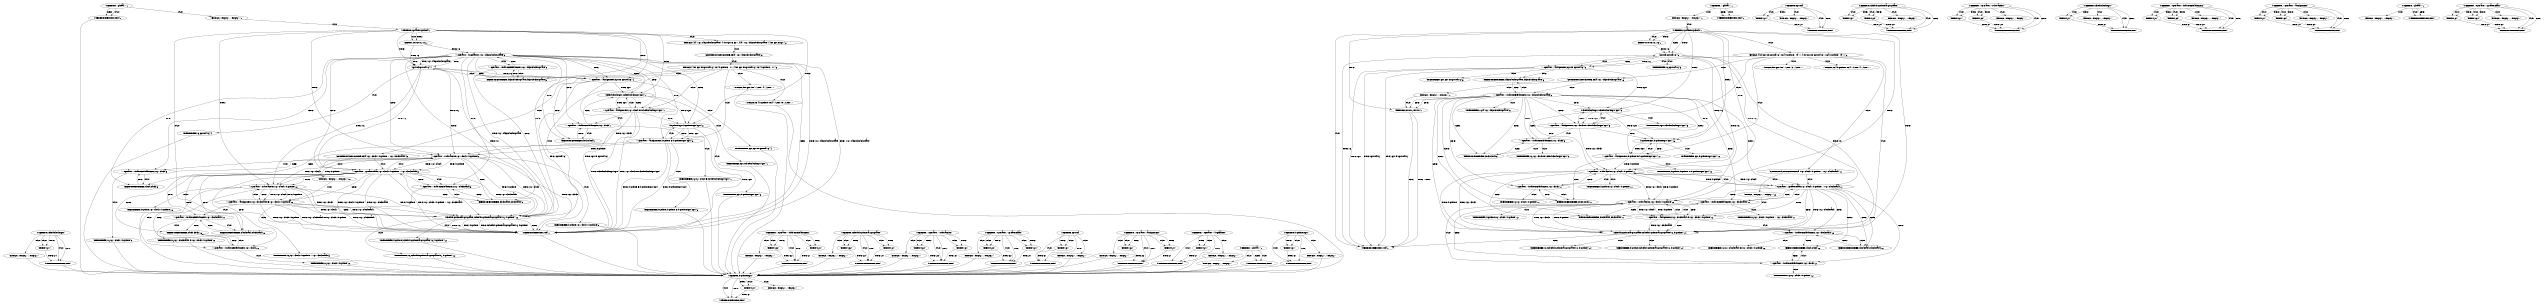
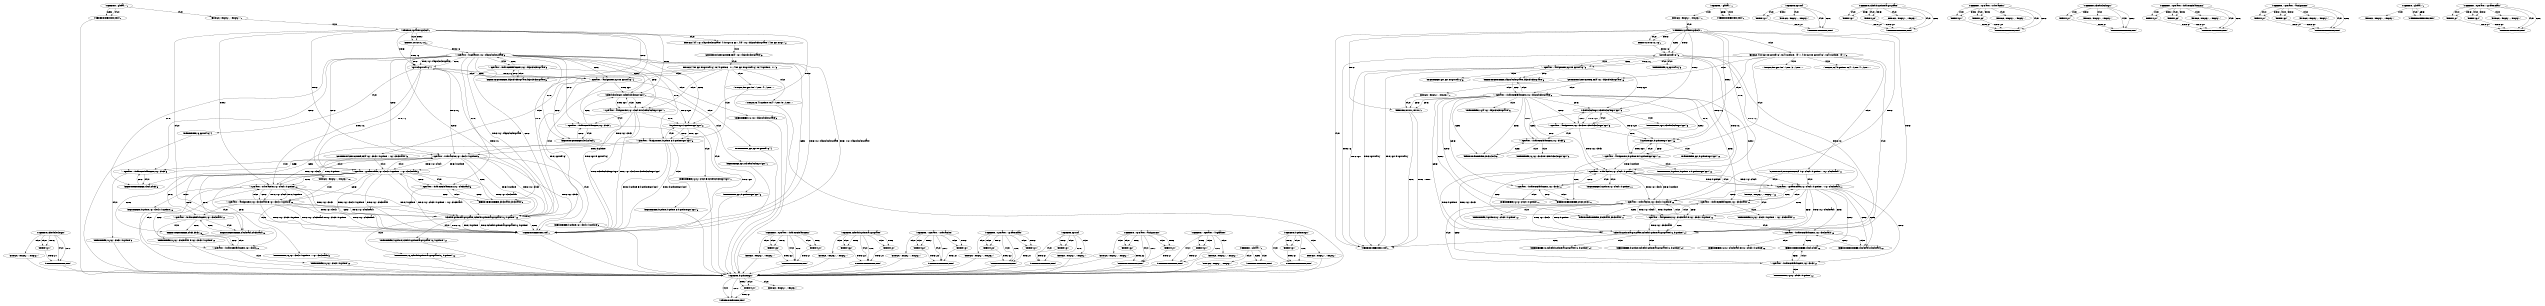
none -> (756, 118)
